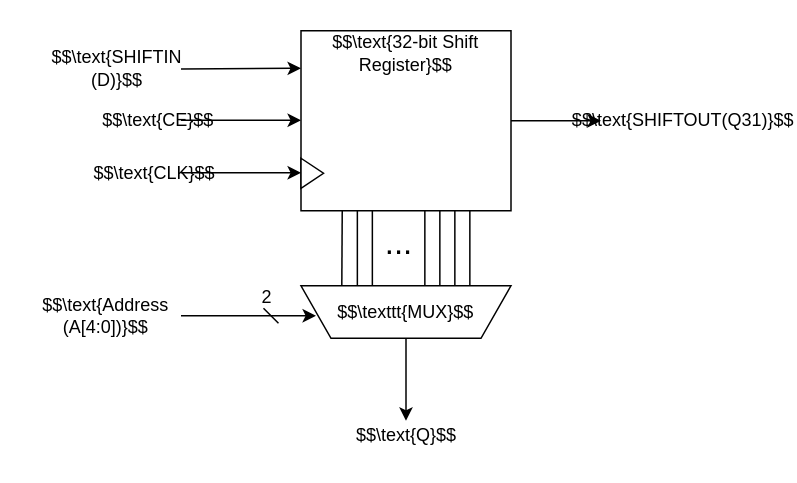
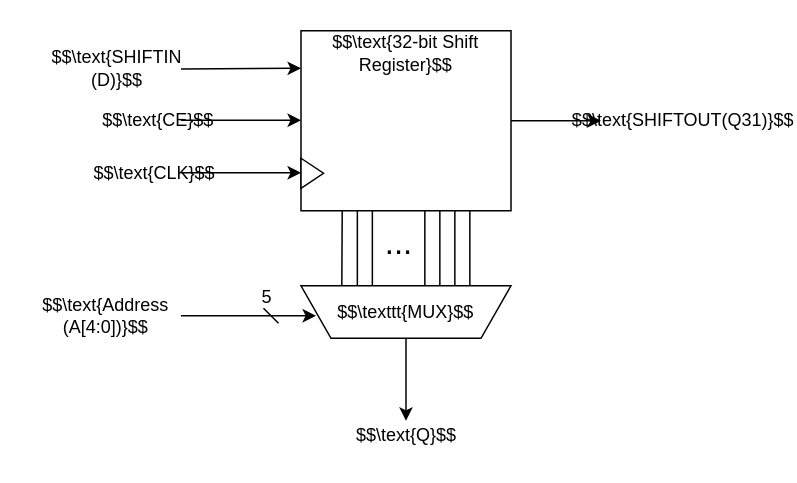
(267, 298) -> (267, 298)
